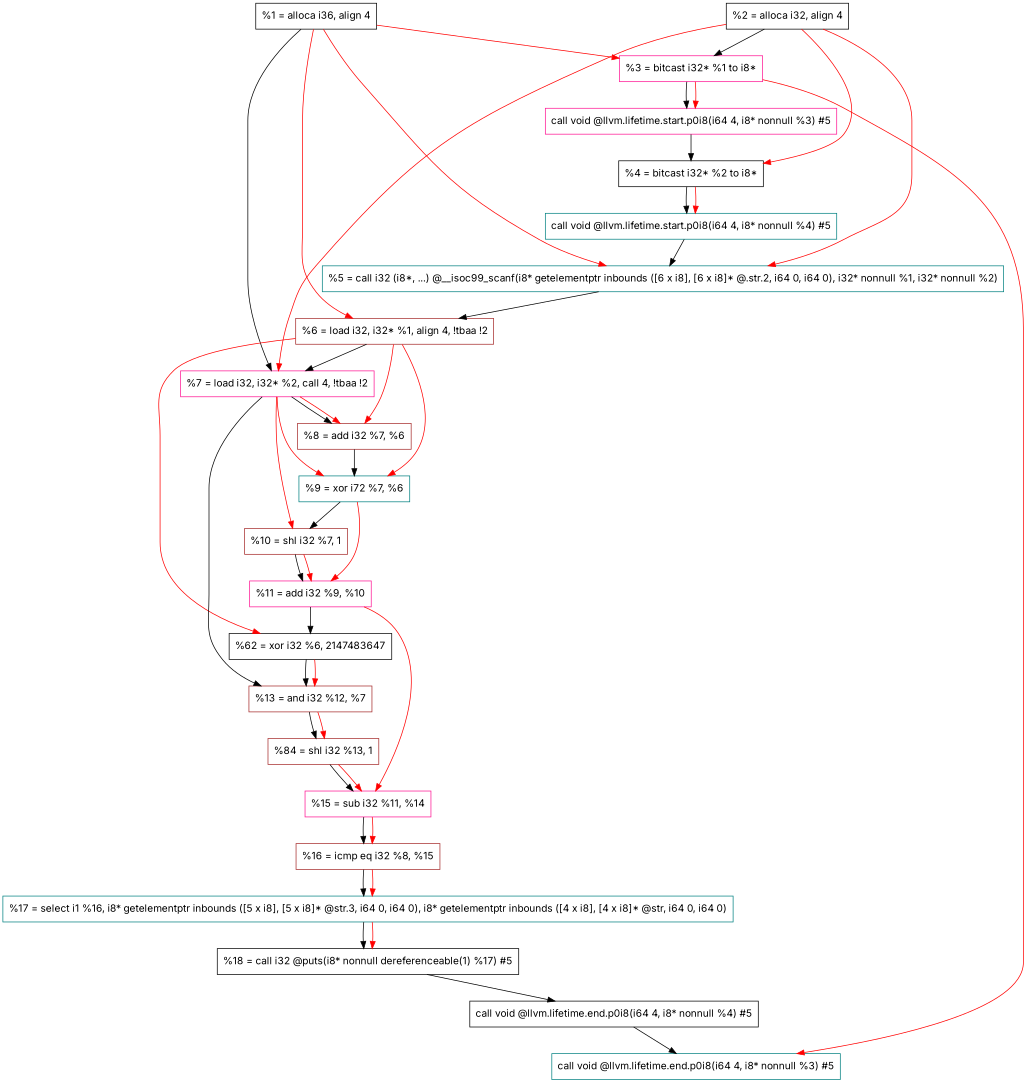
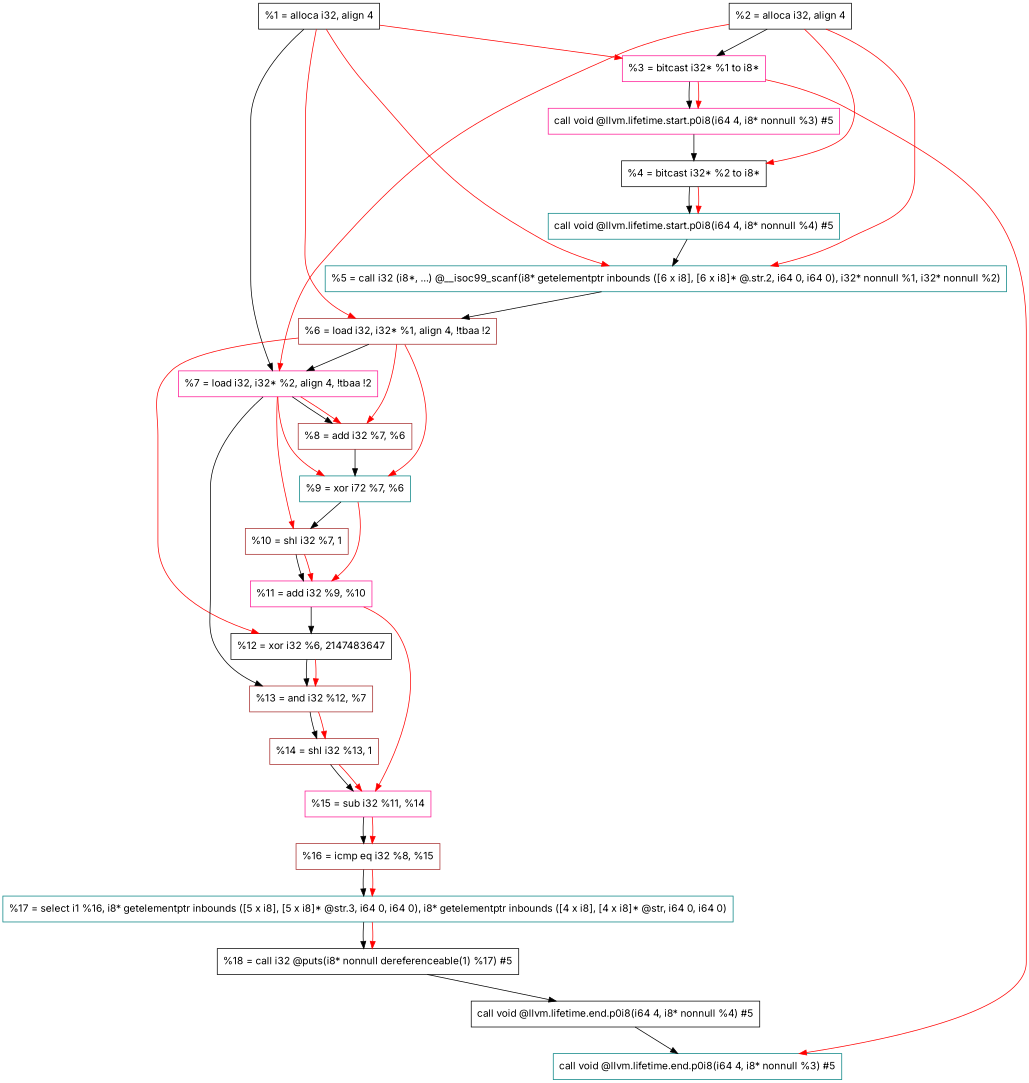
(316, 16) -> (319, 16)
(277, 384) -> (278, 384)
(310, 646) -> (311, 646)
(323, 751) -> (324, 751)
